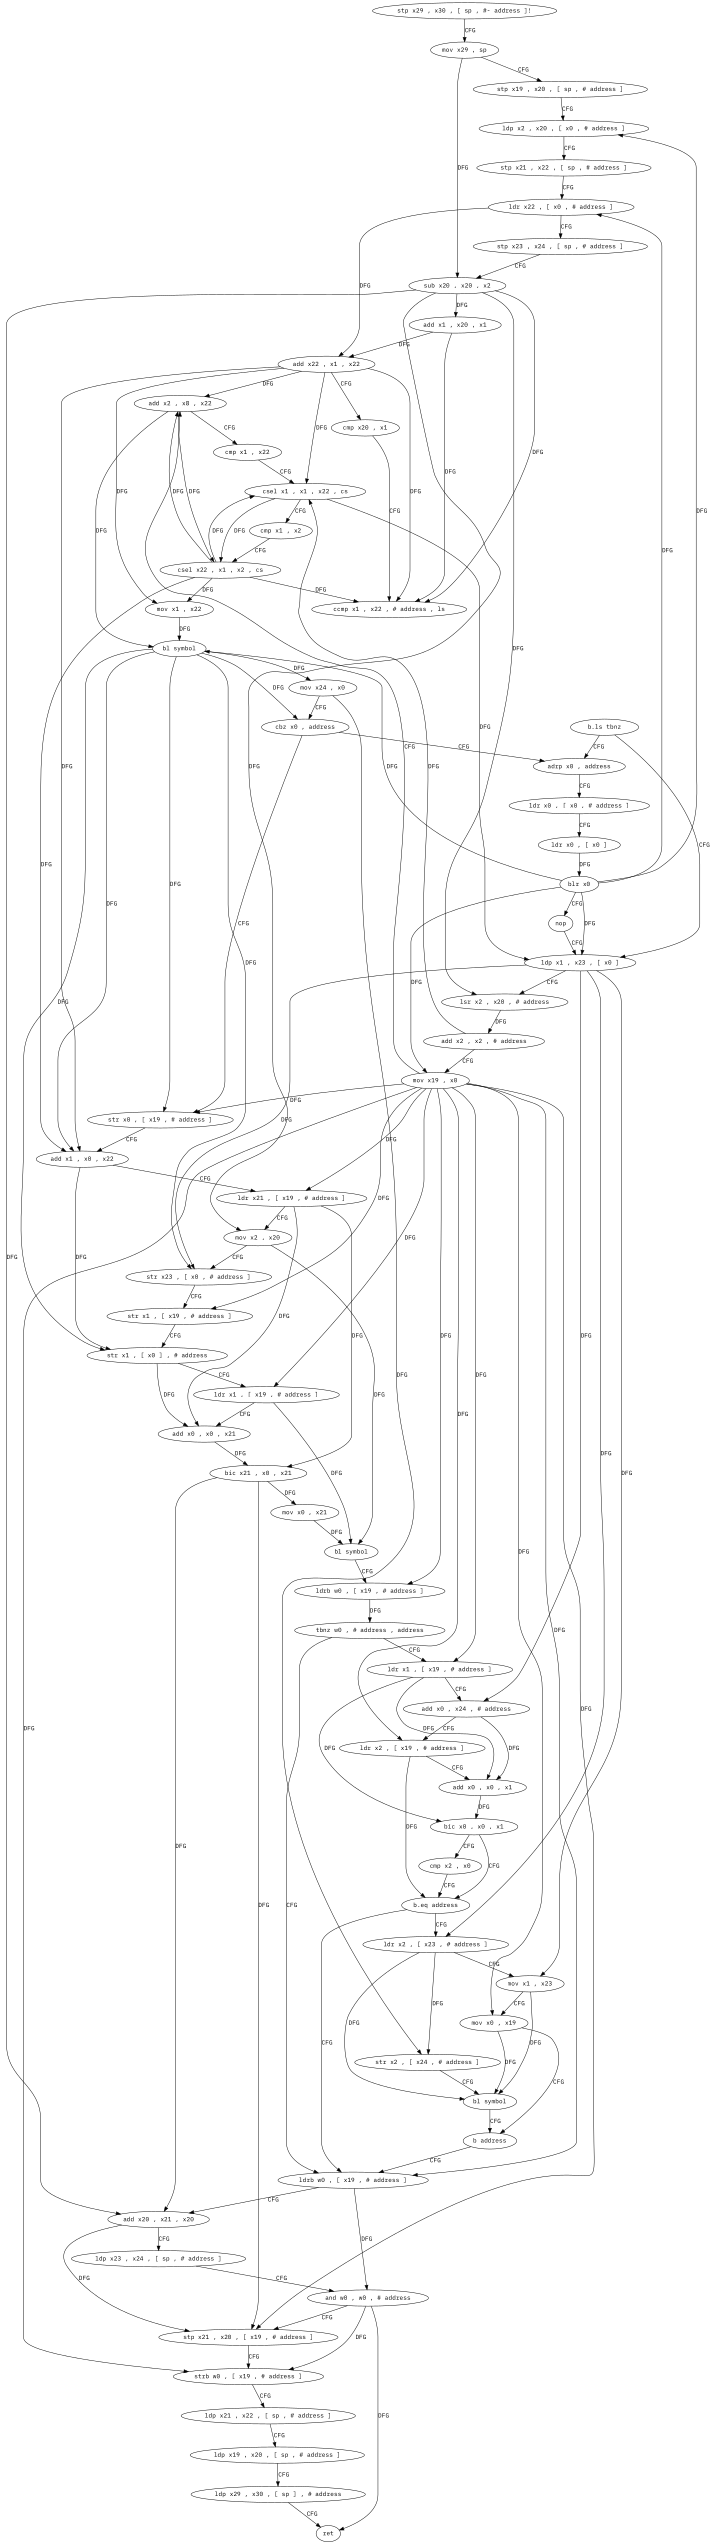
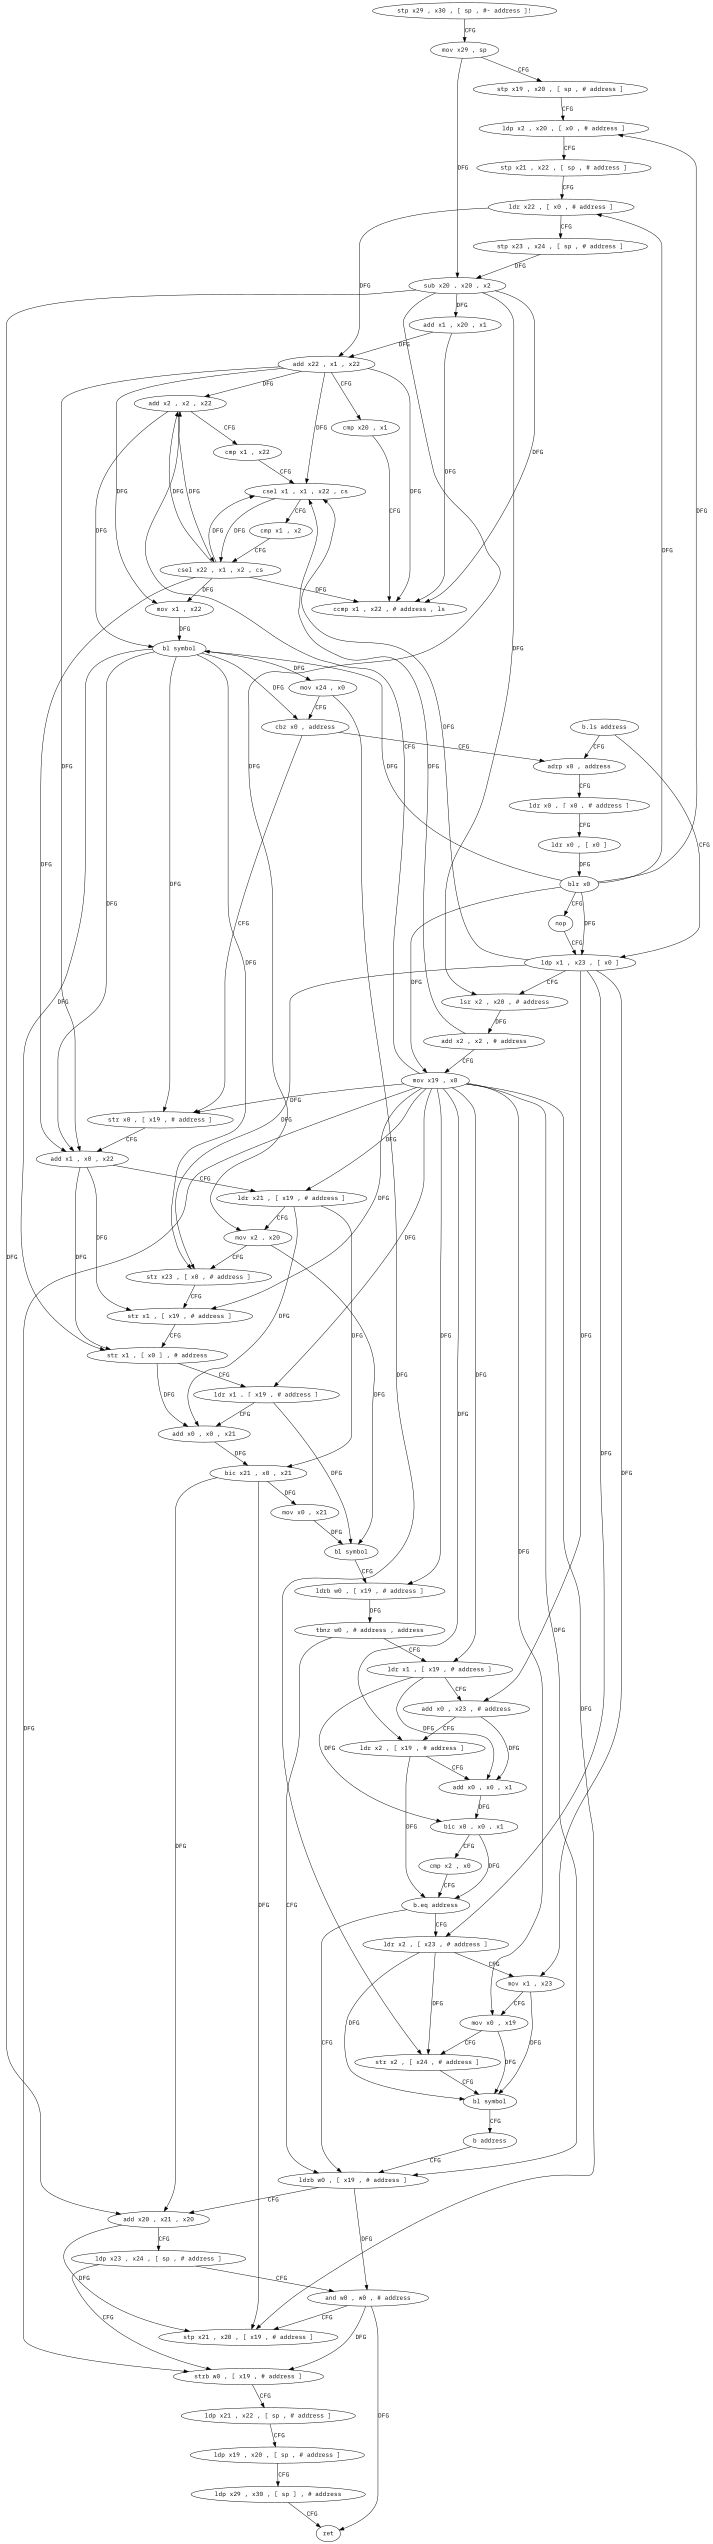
(520, 266) -> (520, 266)
(180, 404) -> (180, 404)
(480, 694) -> (437, 705)
(605, 727) -> (605, 727)
none -> (96, 1245)
(466, 1709) -> (466, 1709)
(494, 1866) -> (494, 1866)
(554, 2078) -> (463, 2041)
(248, 2355) -> (115, 2330)
